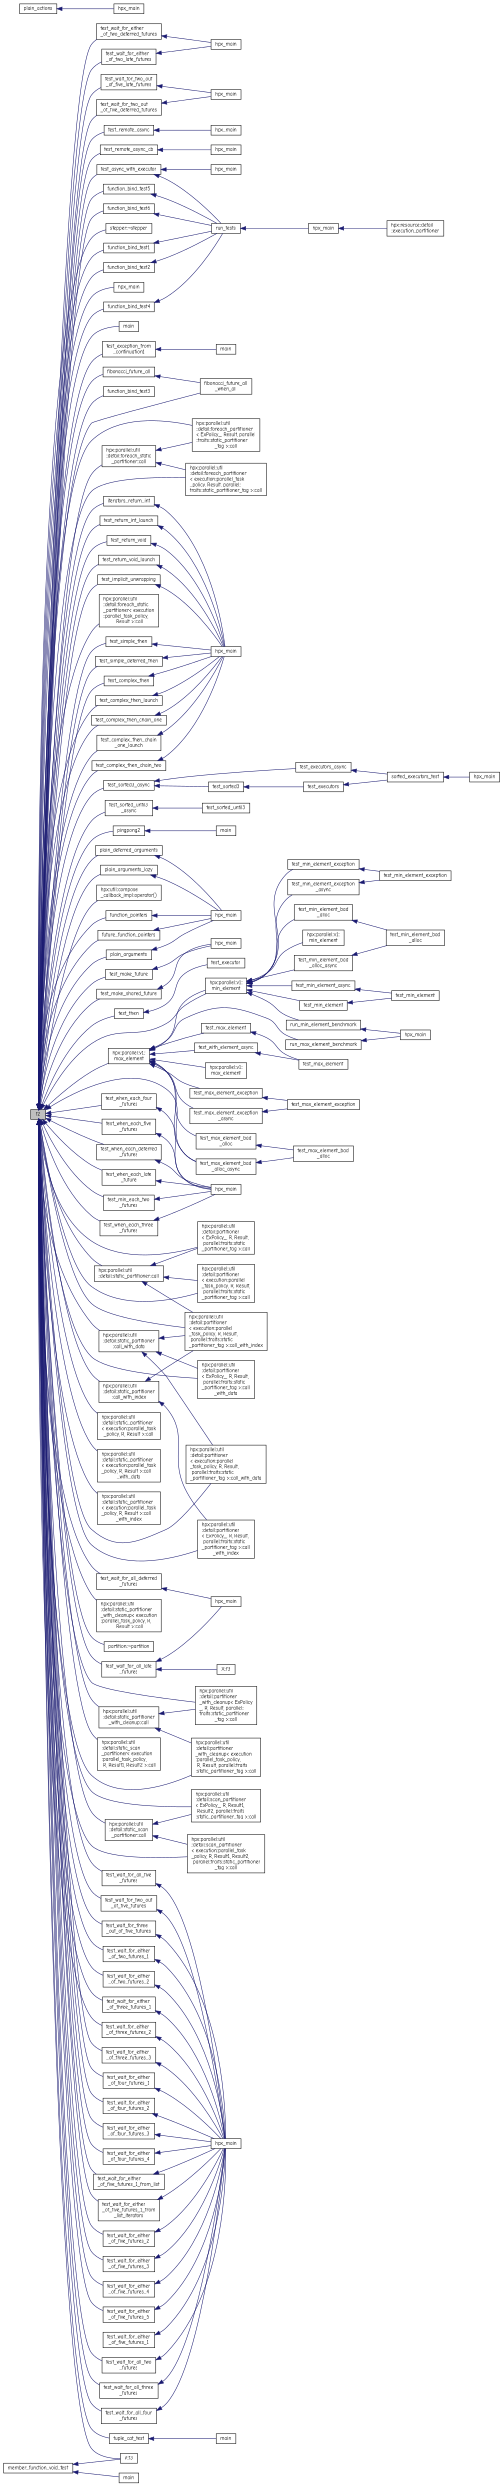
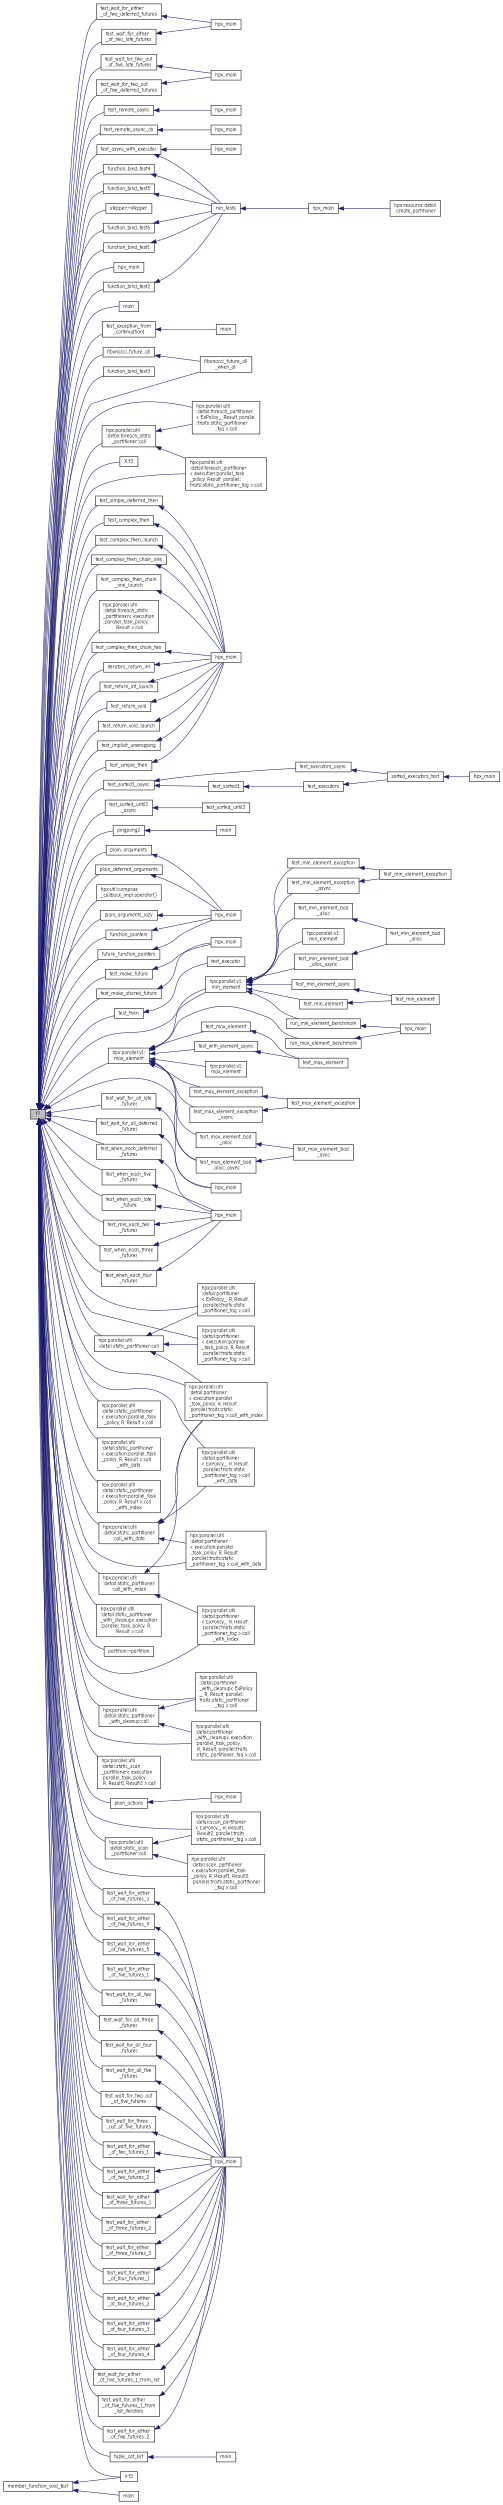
(415, 228) -> (415, 208)
none -> (49, 1472)
(189, 1669) -> (51, 771)
(129, 2439) -> (129, 2457)
